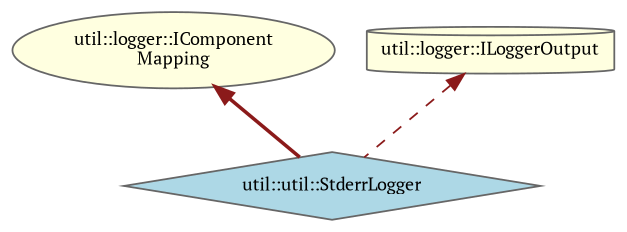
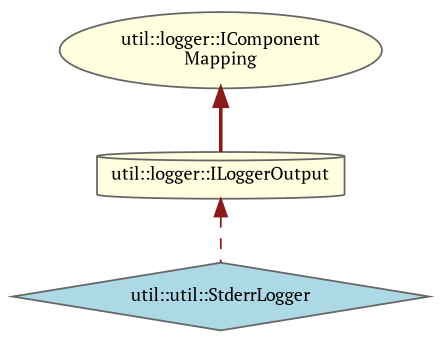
(265, 128) -> (221, 129)
